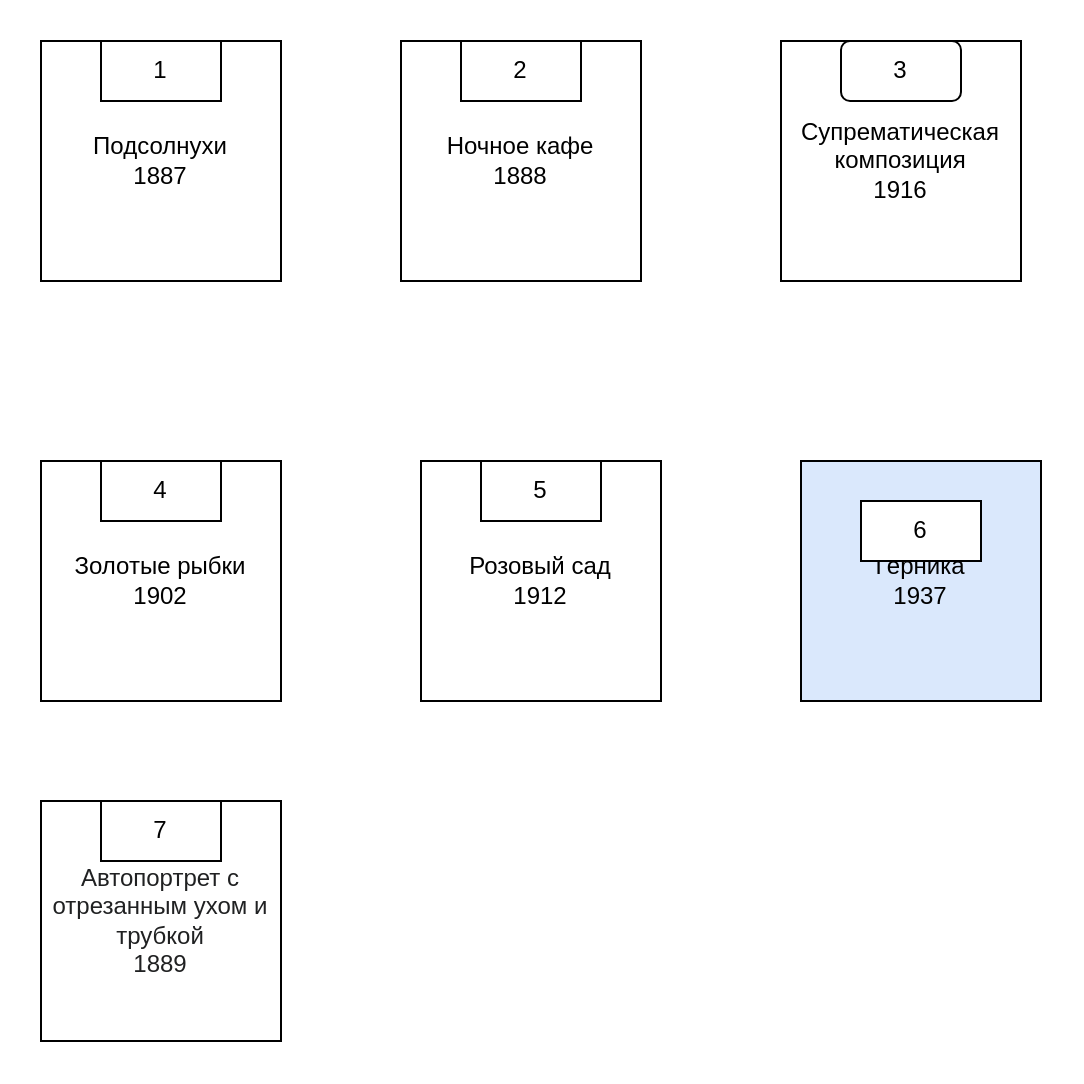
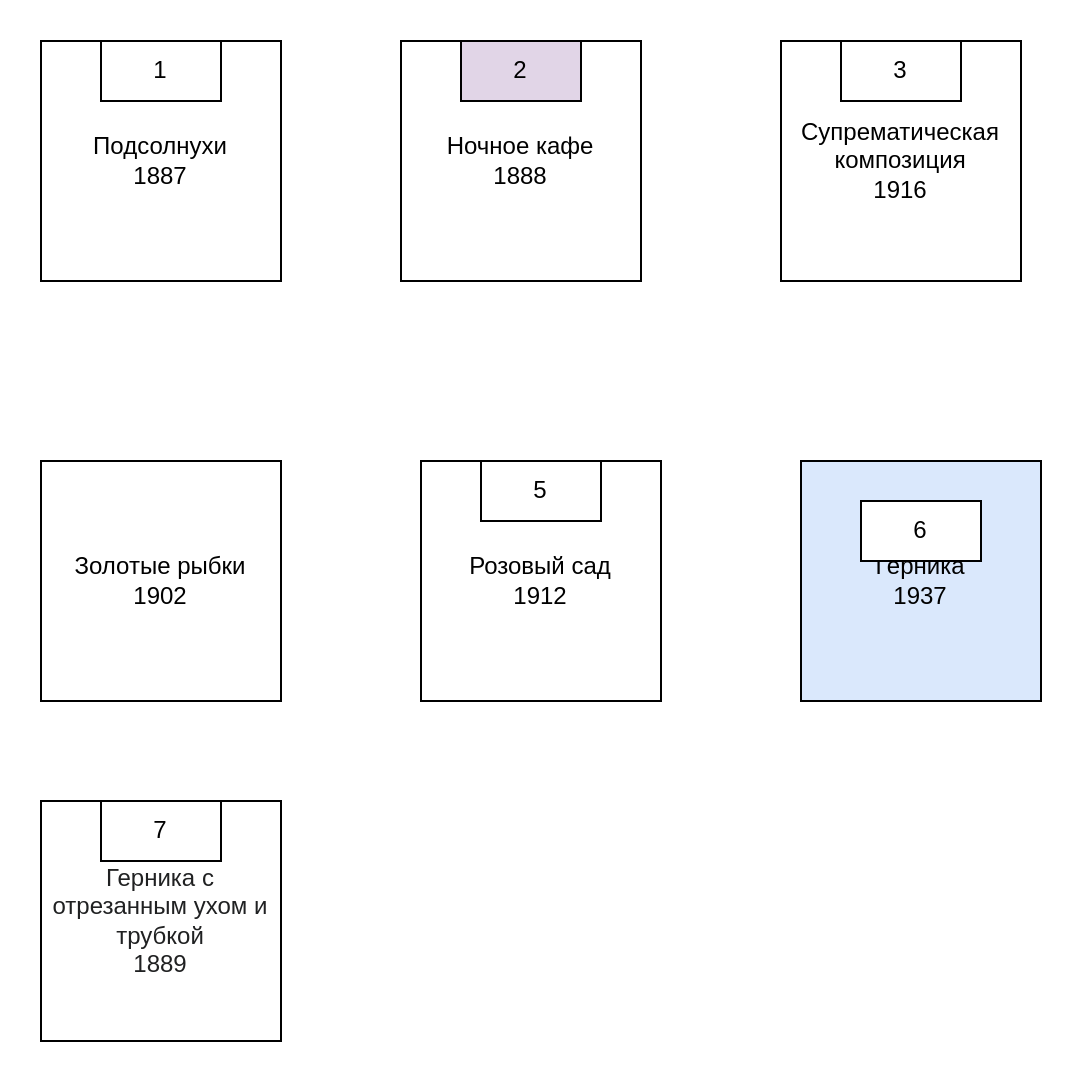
(521, 71) -> (521, 71)
(901, 71) -> (901, 71)
(161, 491) -> none
(161, 921) -> (161, 921)
